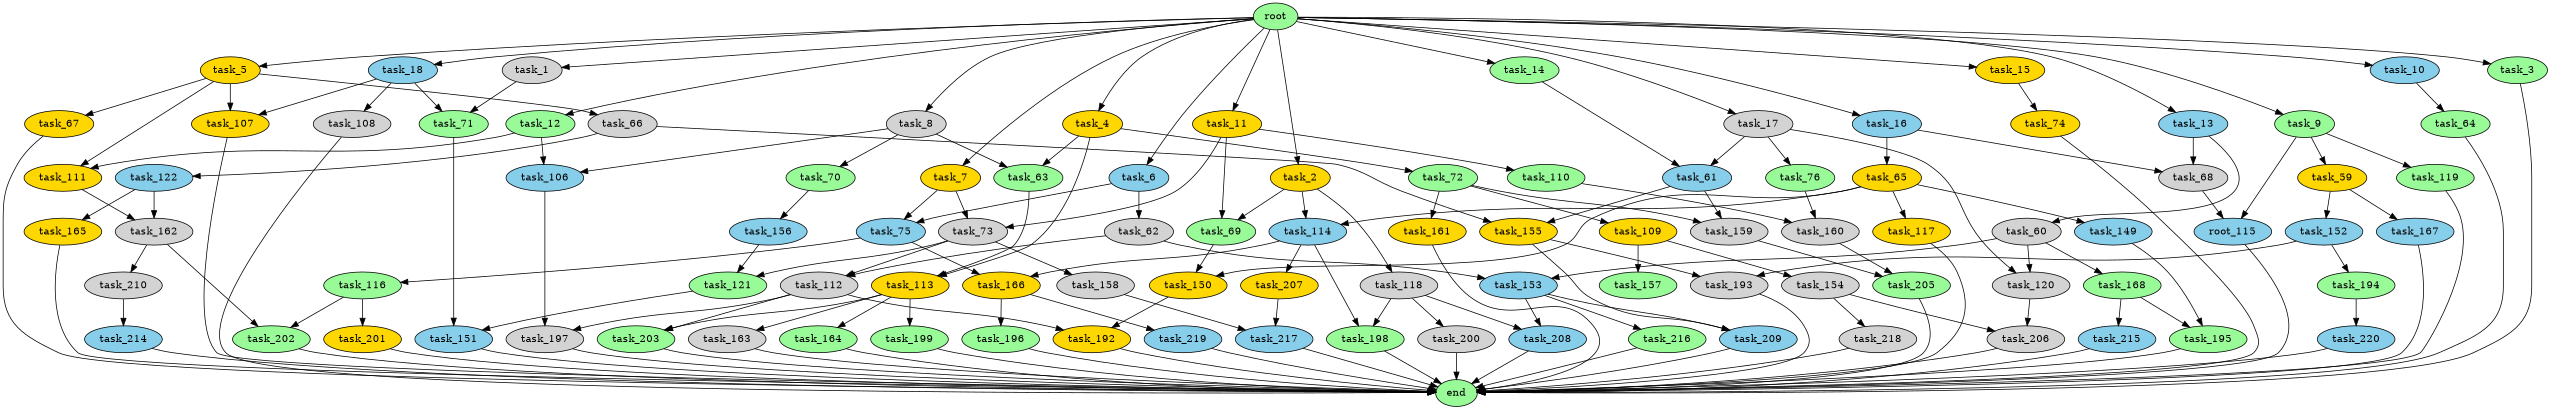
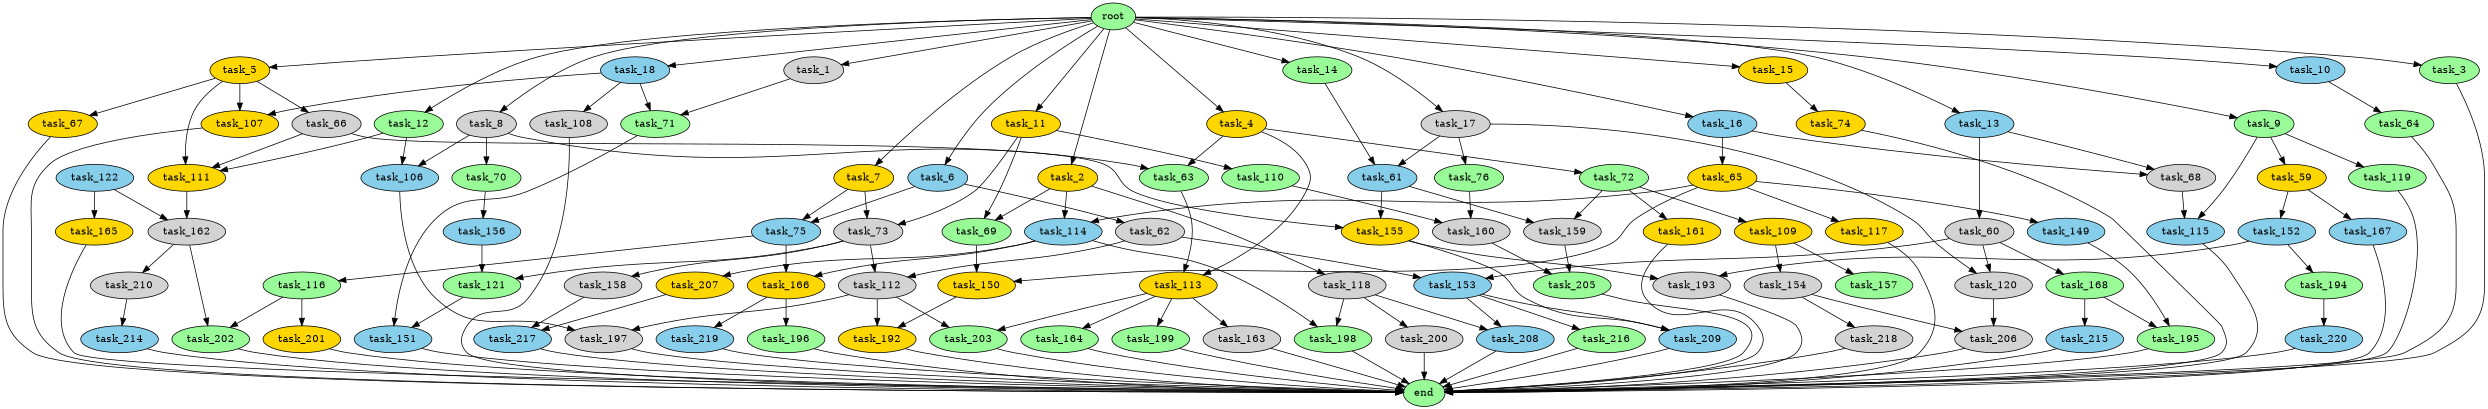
(400, 163) -> (261, 149)
(2233, 232) -> (2186, 232)
